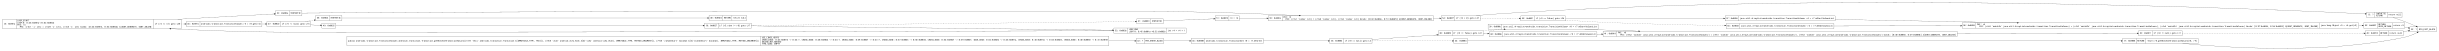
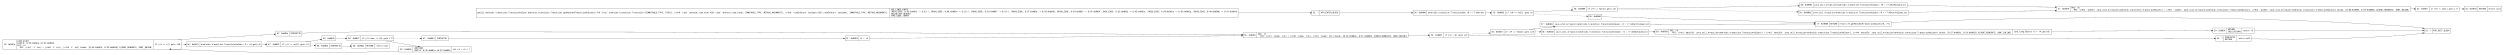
(1926, 21) -> (1732, 24)
(2406, 31) -> none
